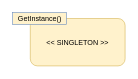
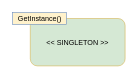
(78, 42) -> (78, 42)
